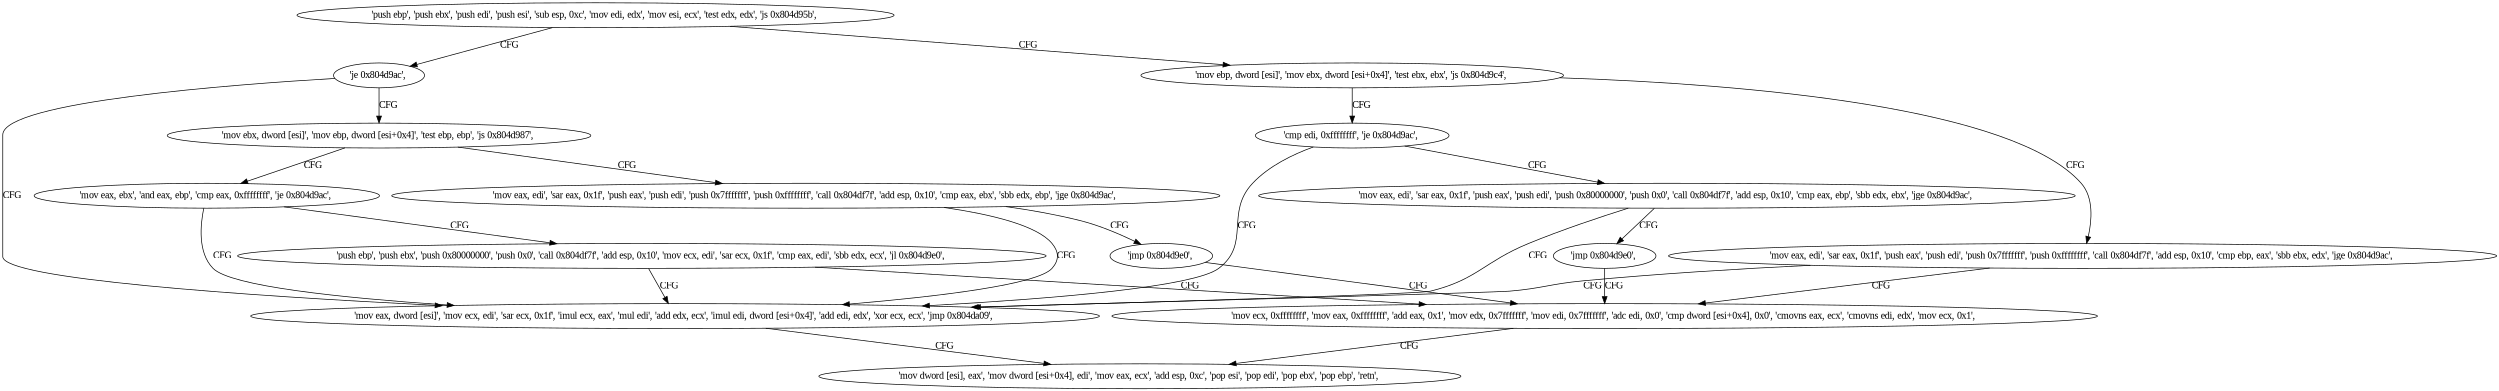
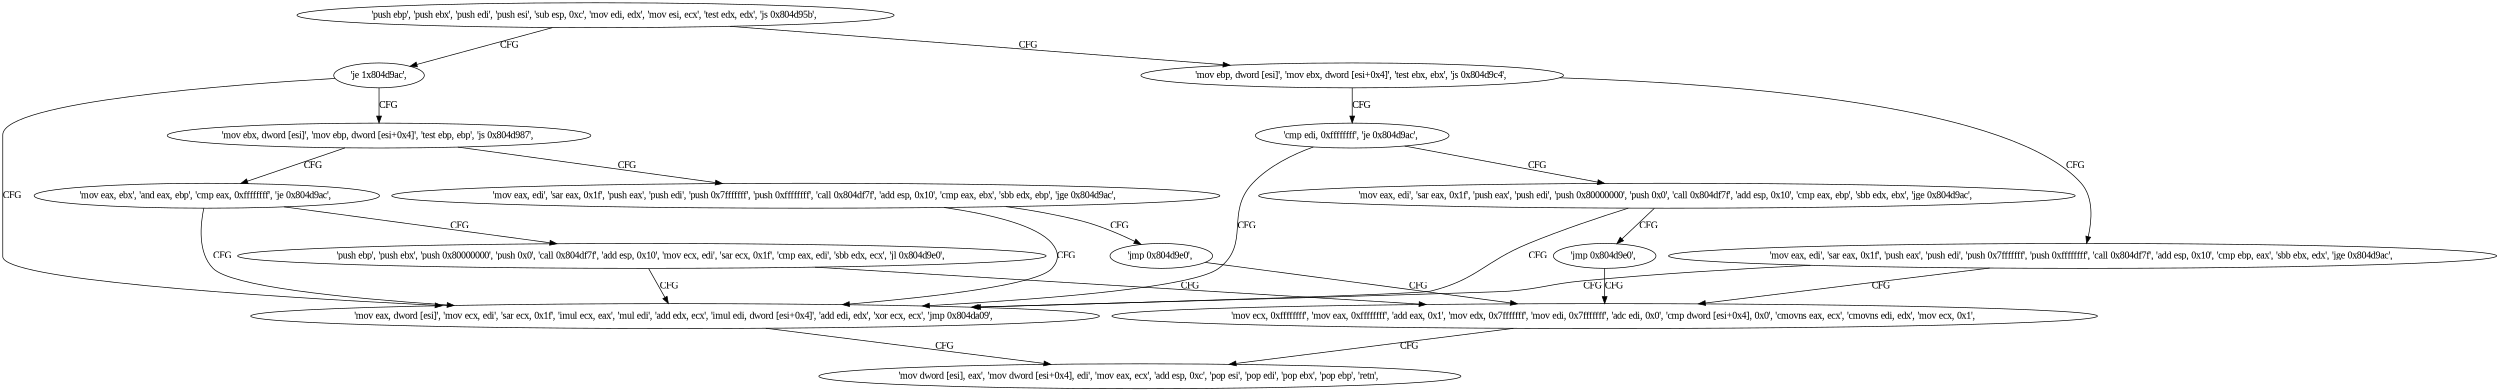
(379, 75) -> (379, 75)
